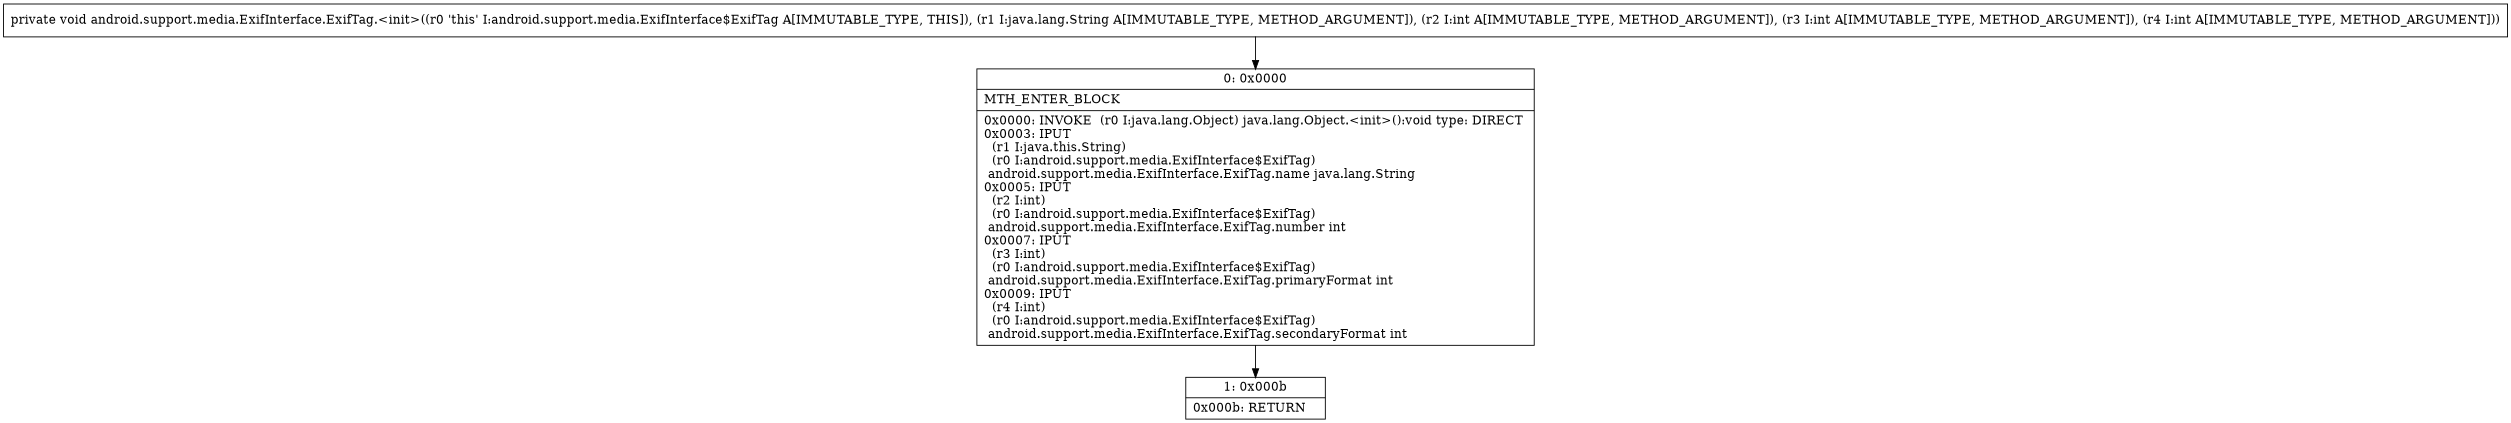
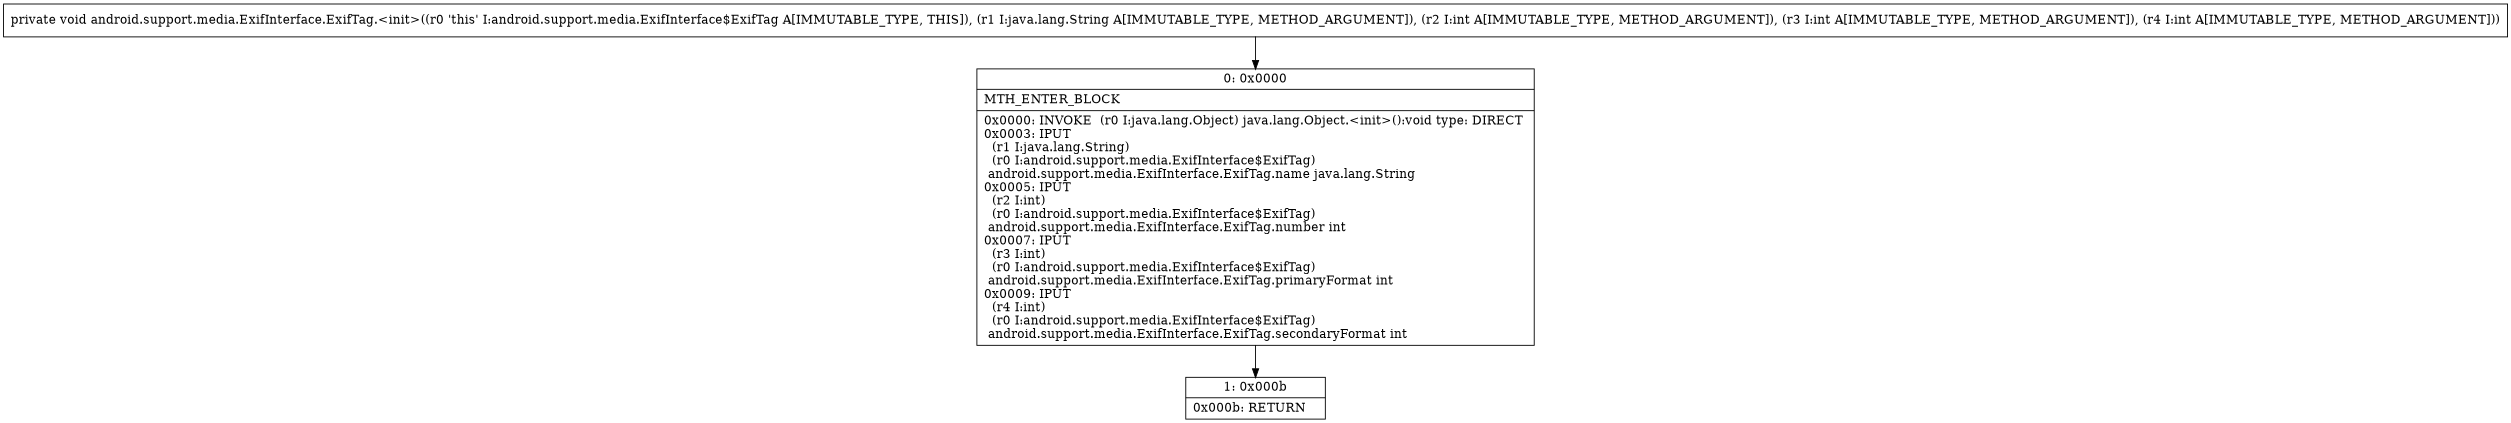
(1055, 148) -> (1057, 148)
